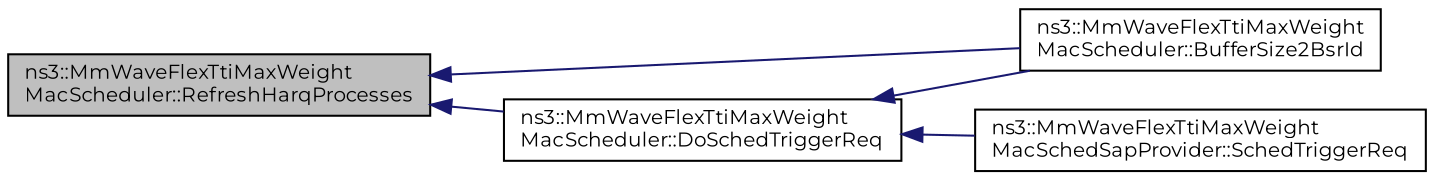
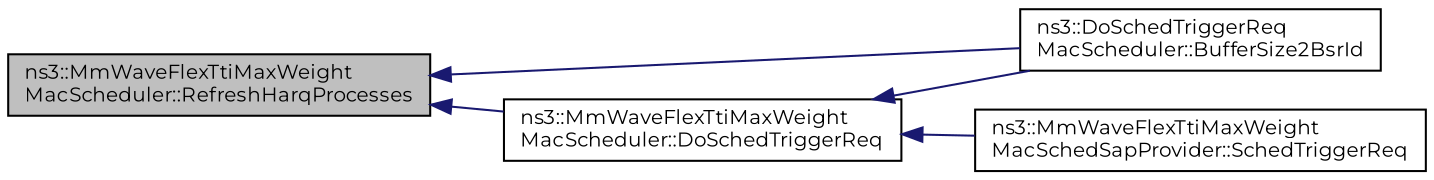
(1200, 40) -> (1200, 40)
